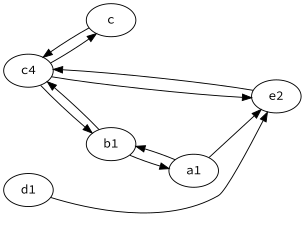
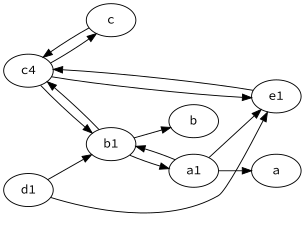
(276, 96) -> (276, 96)
none -> (194, 121)
none -> (66, 169)
none -> (276, 171)
